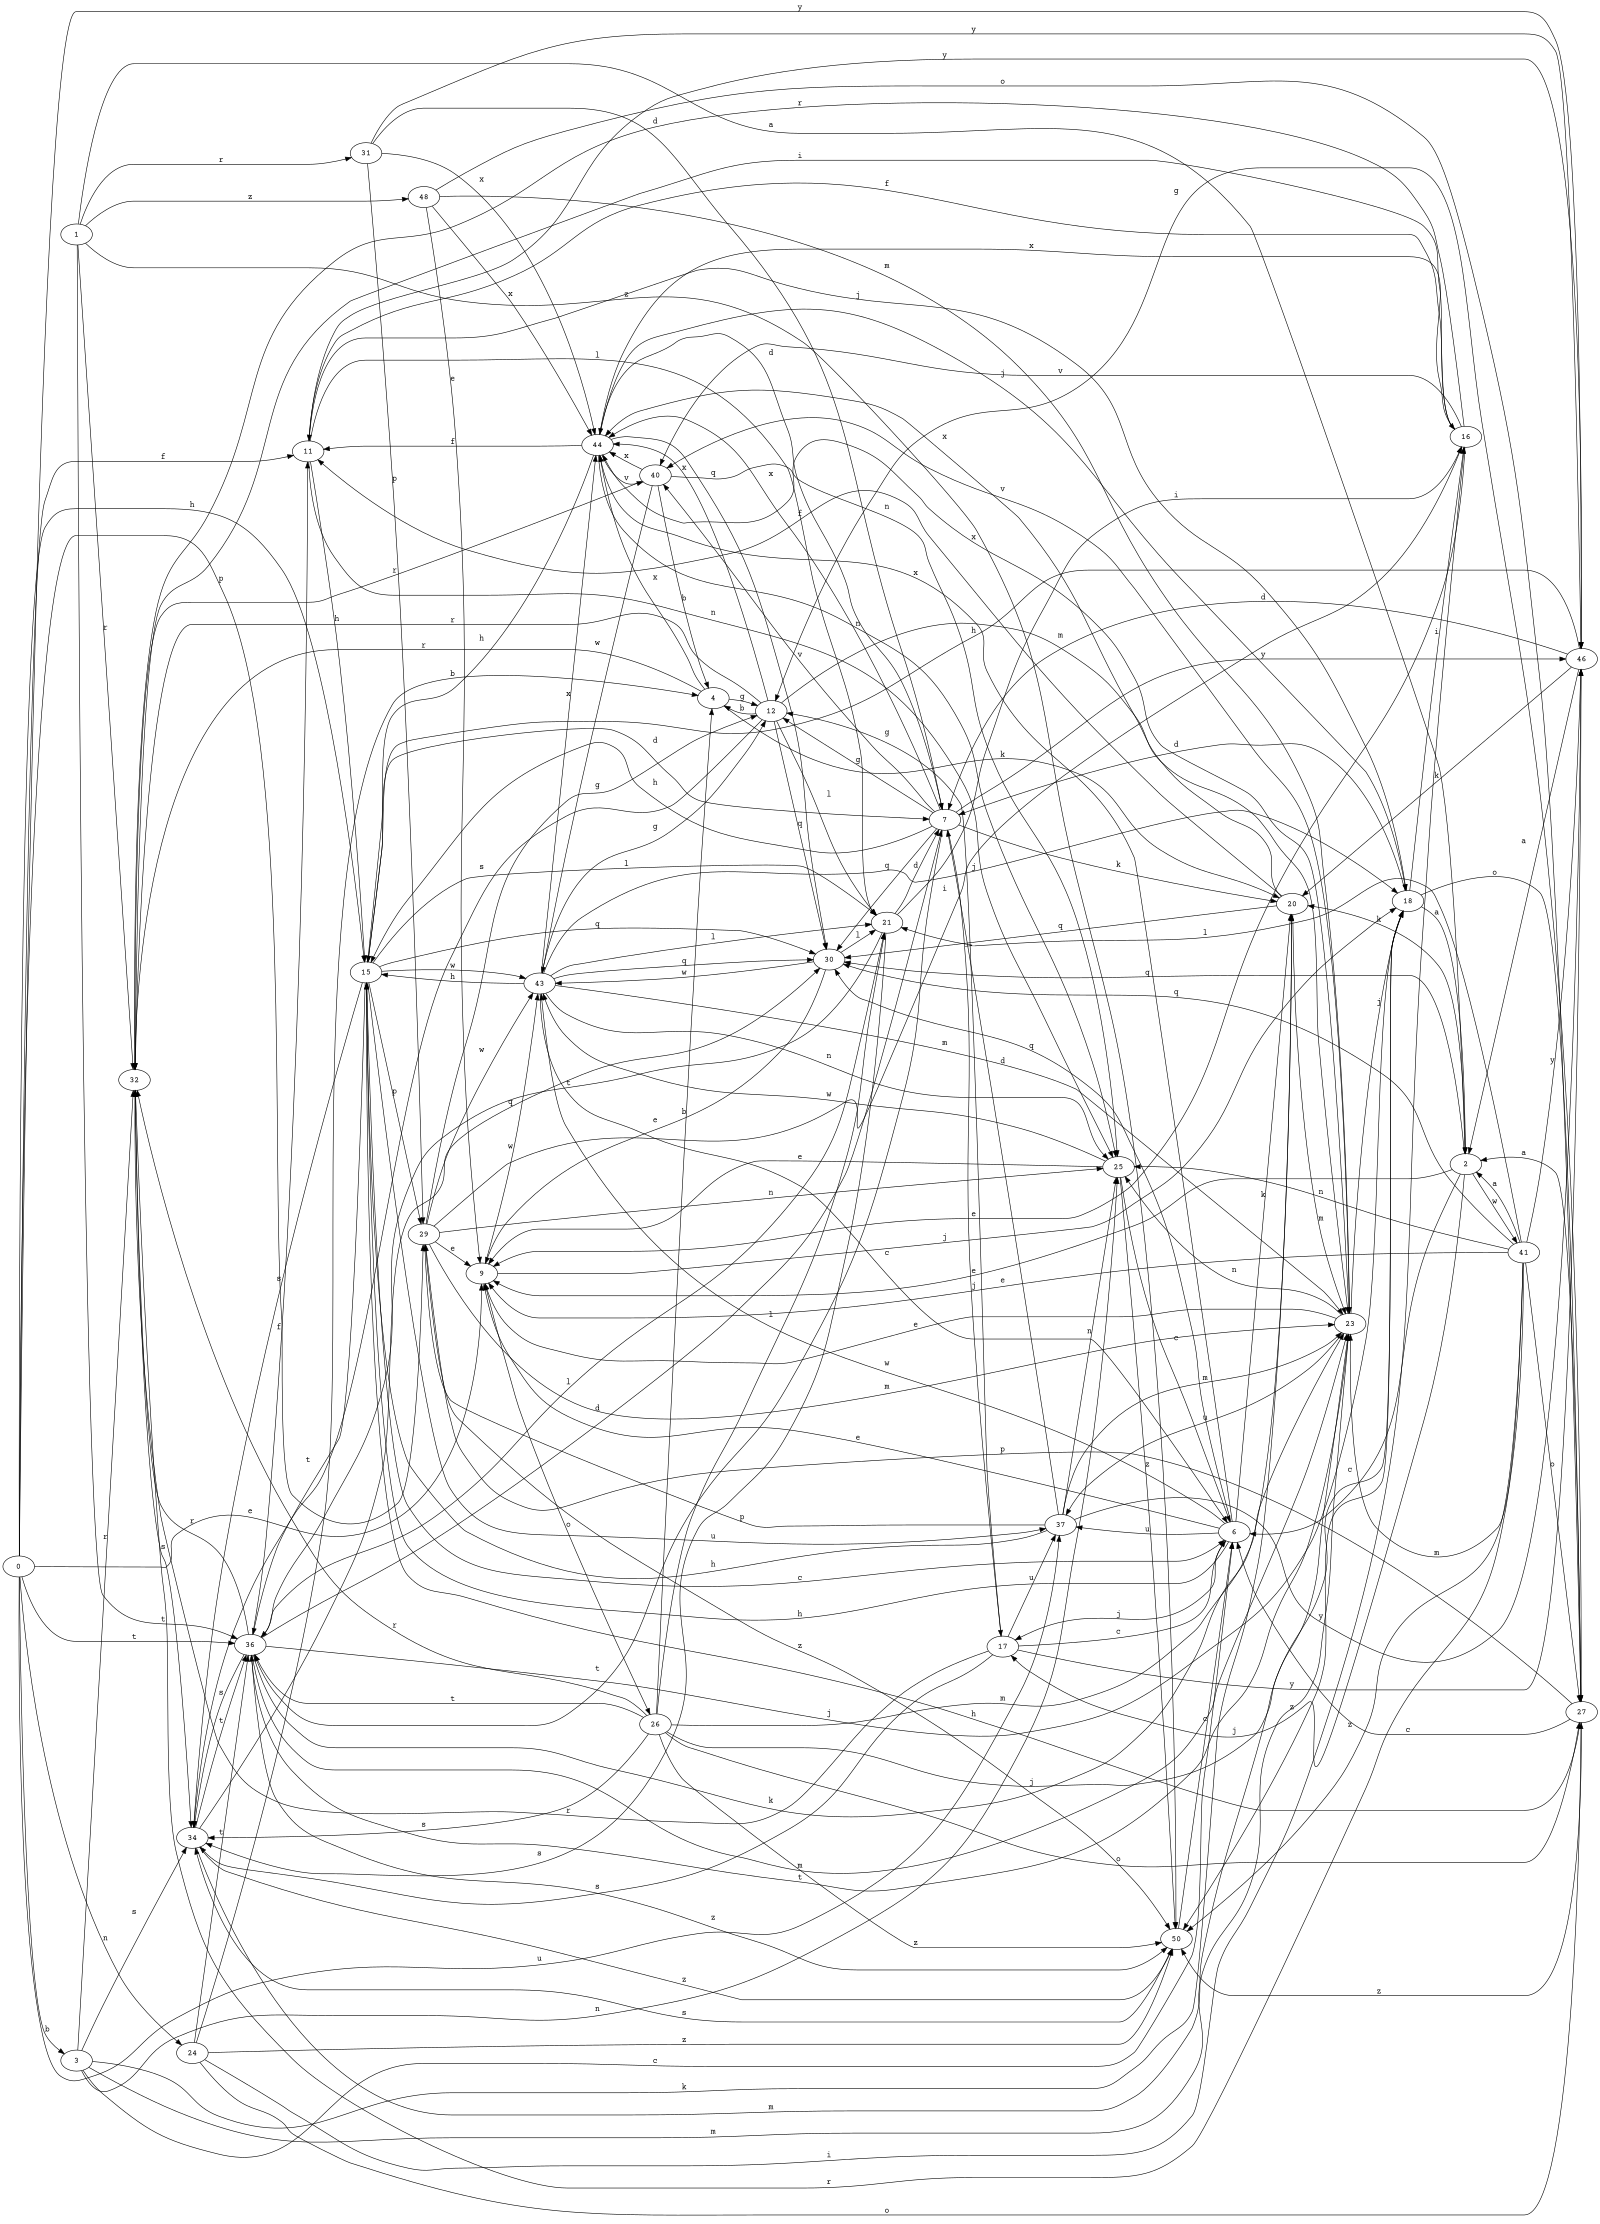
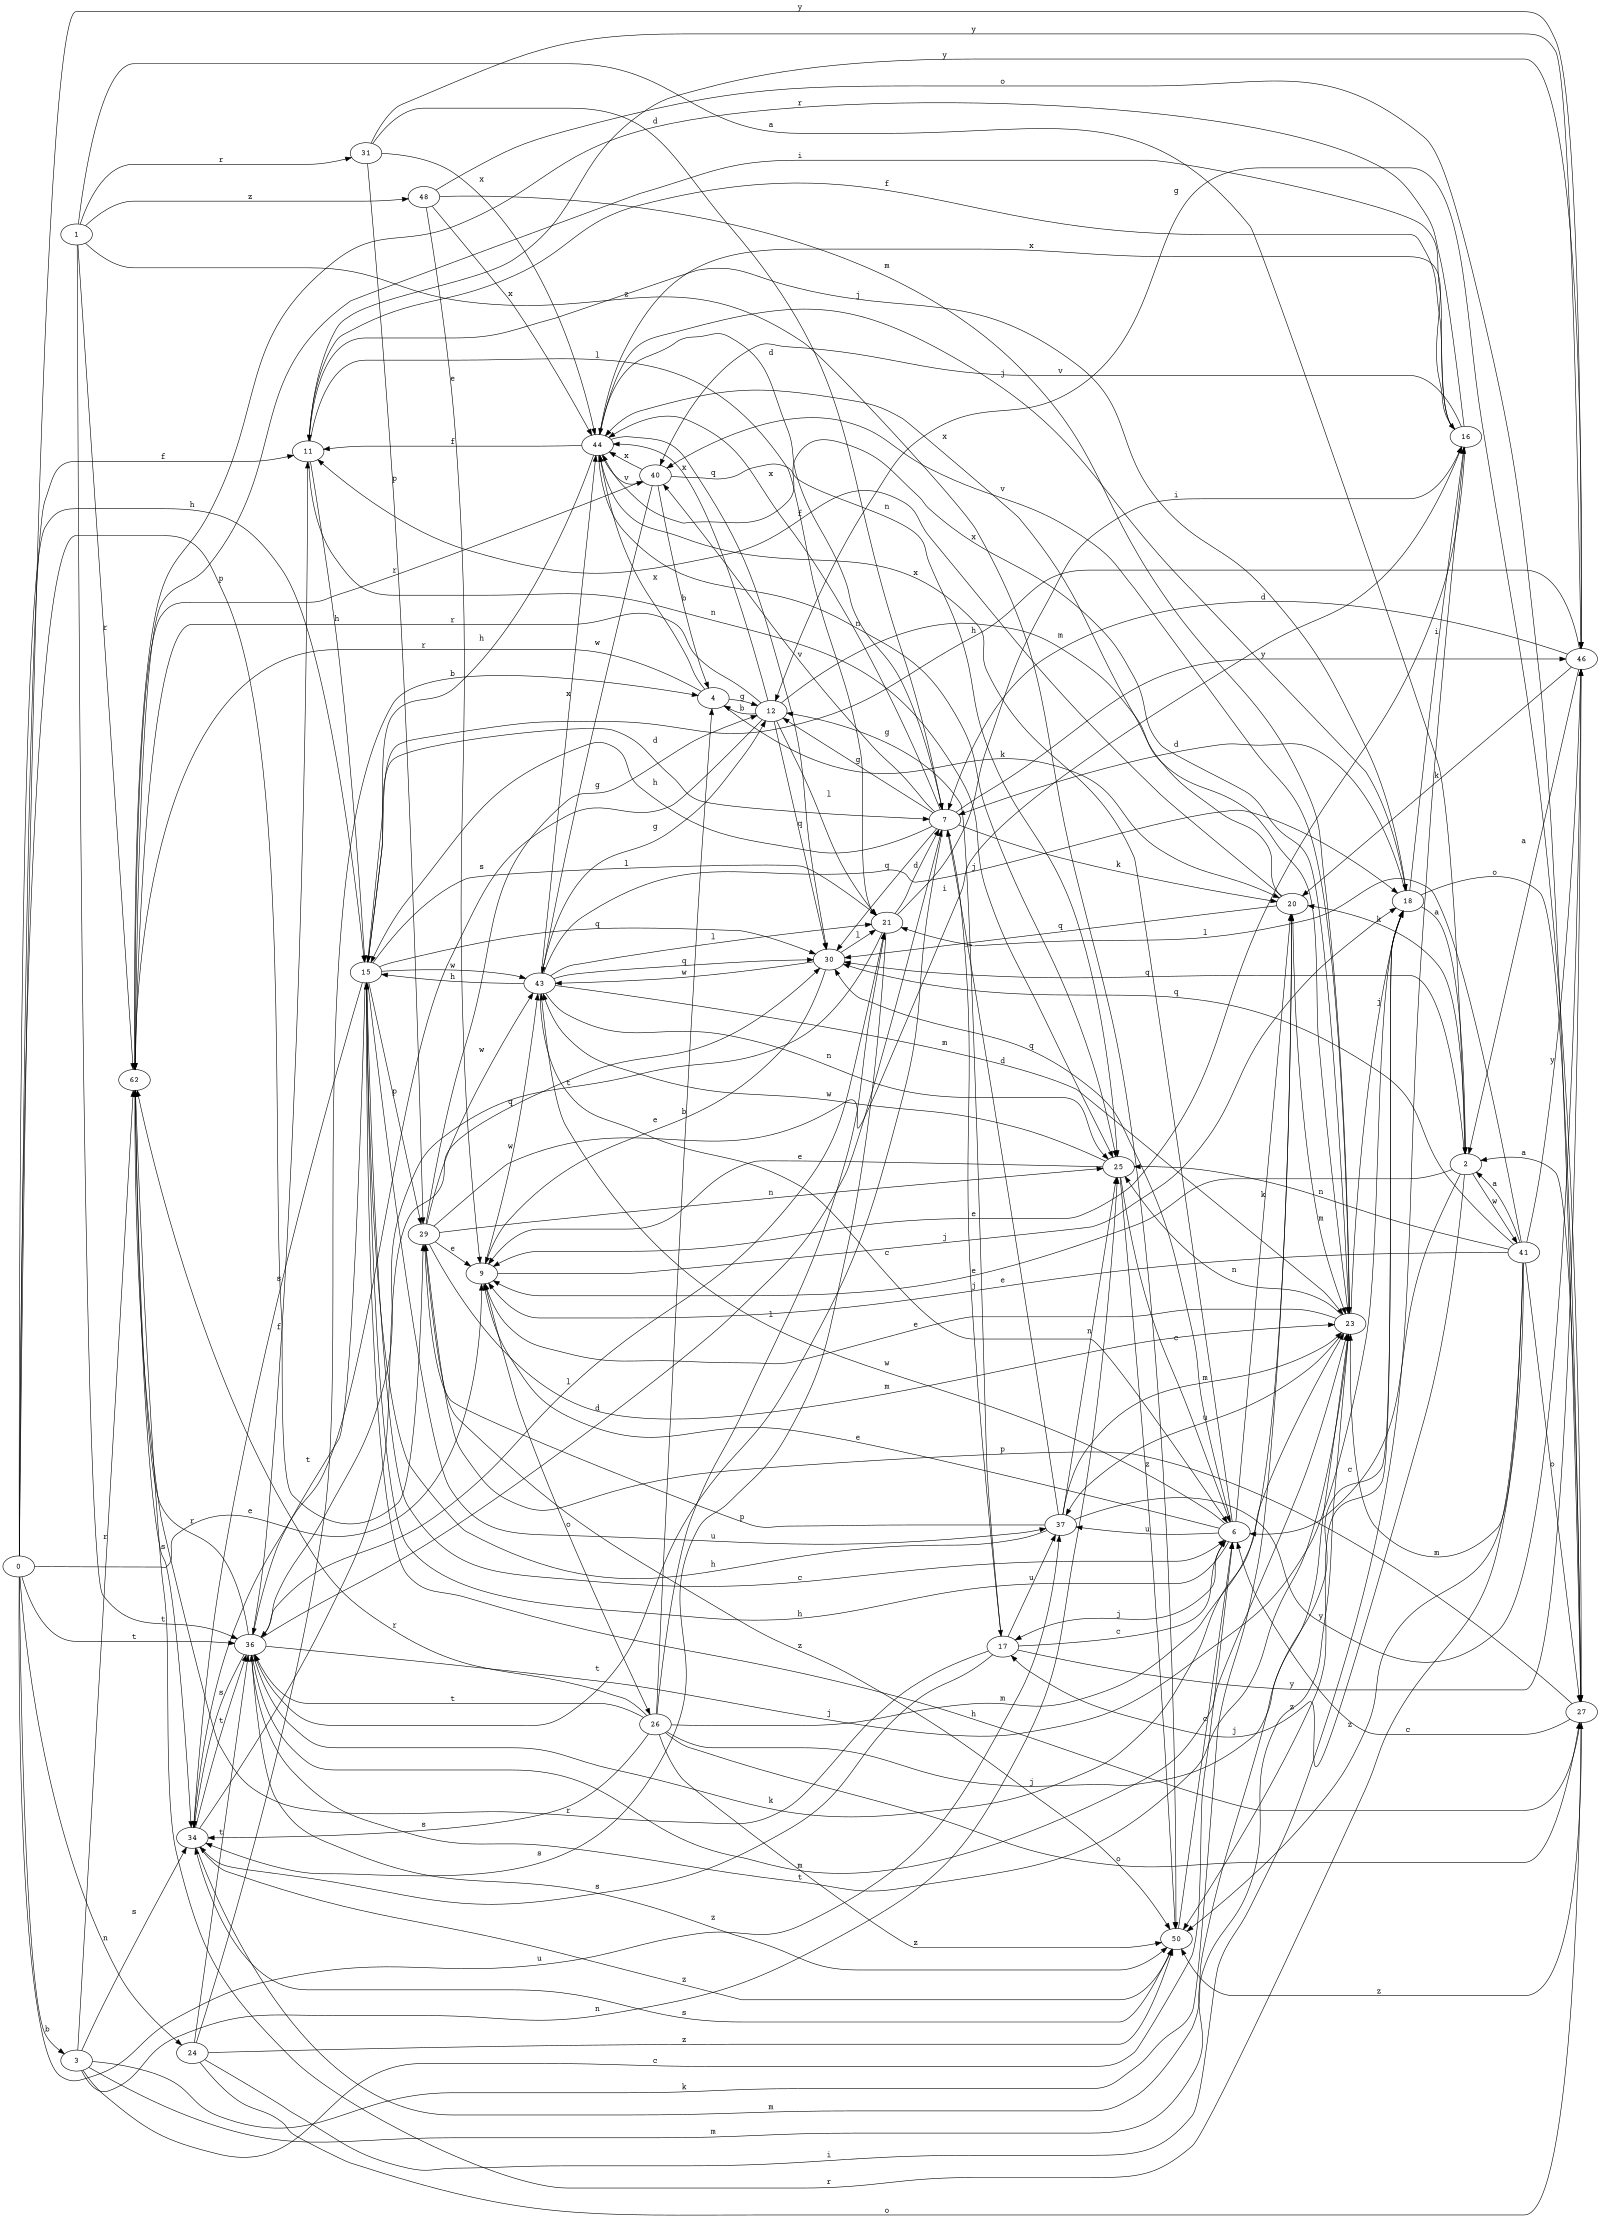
(134, 1080) -> (134, 1080)
